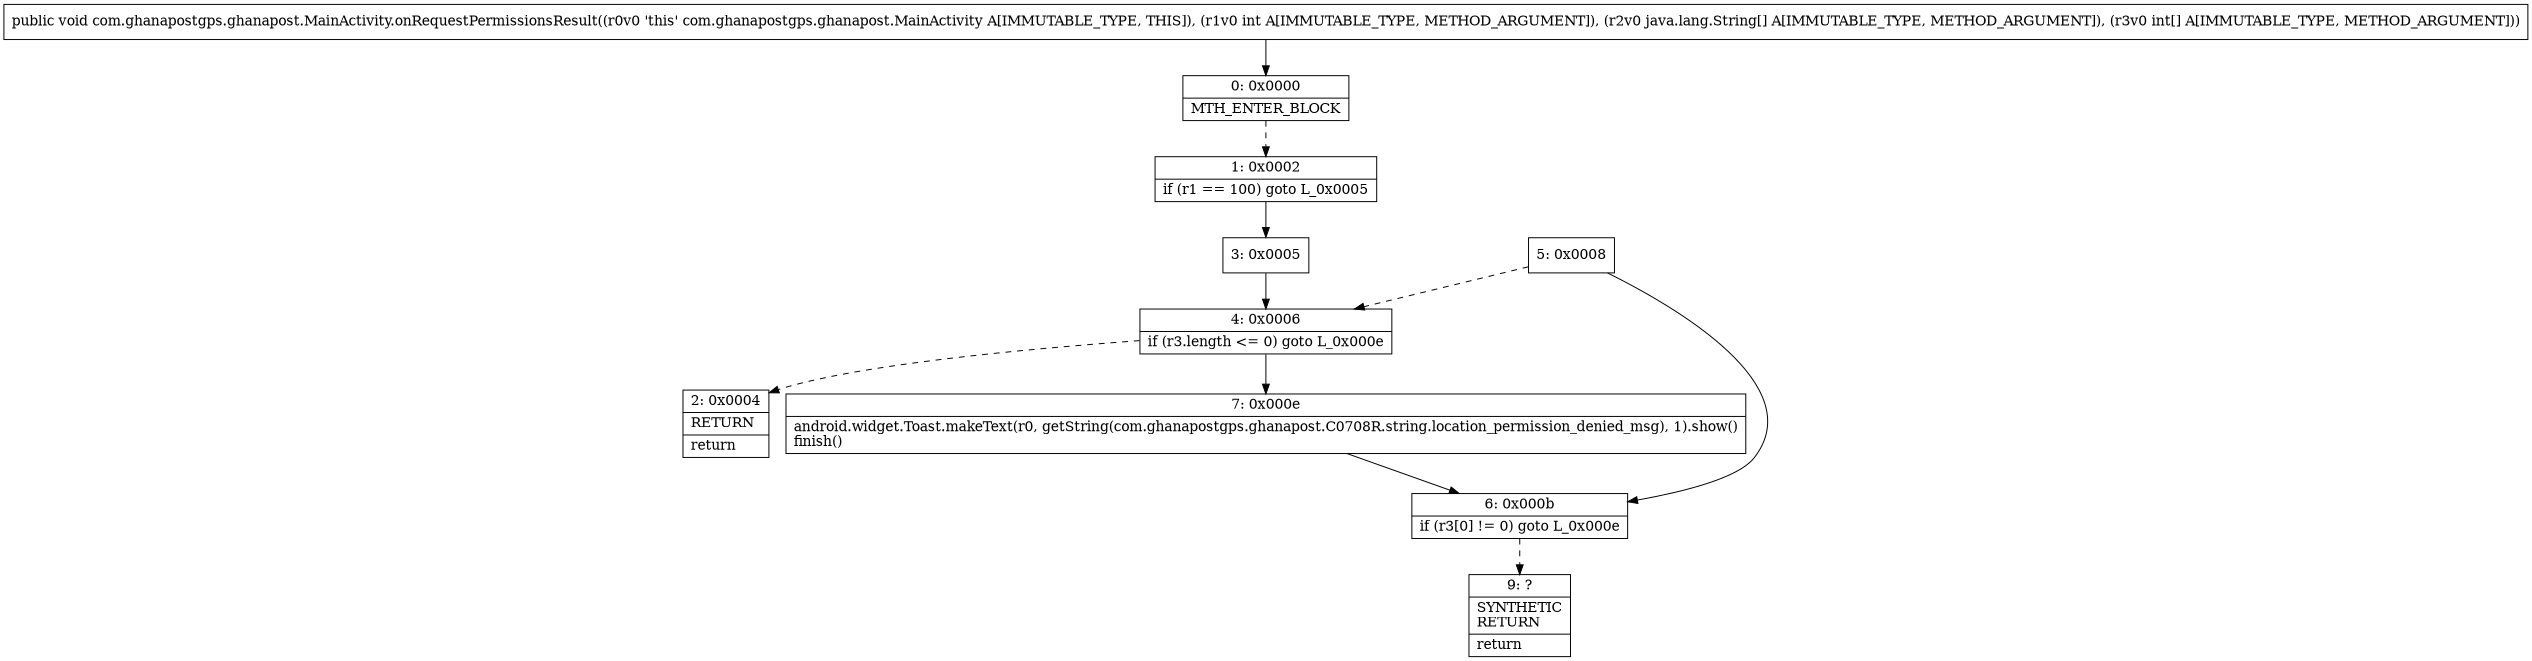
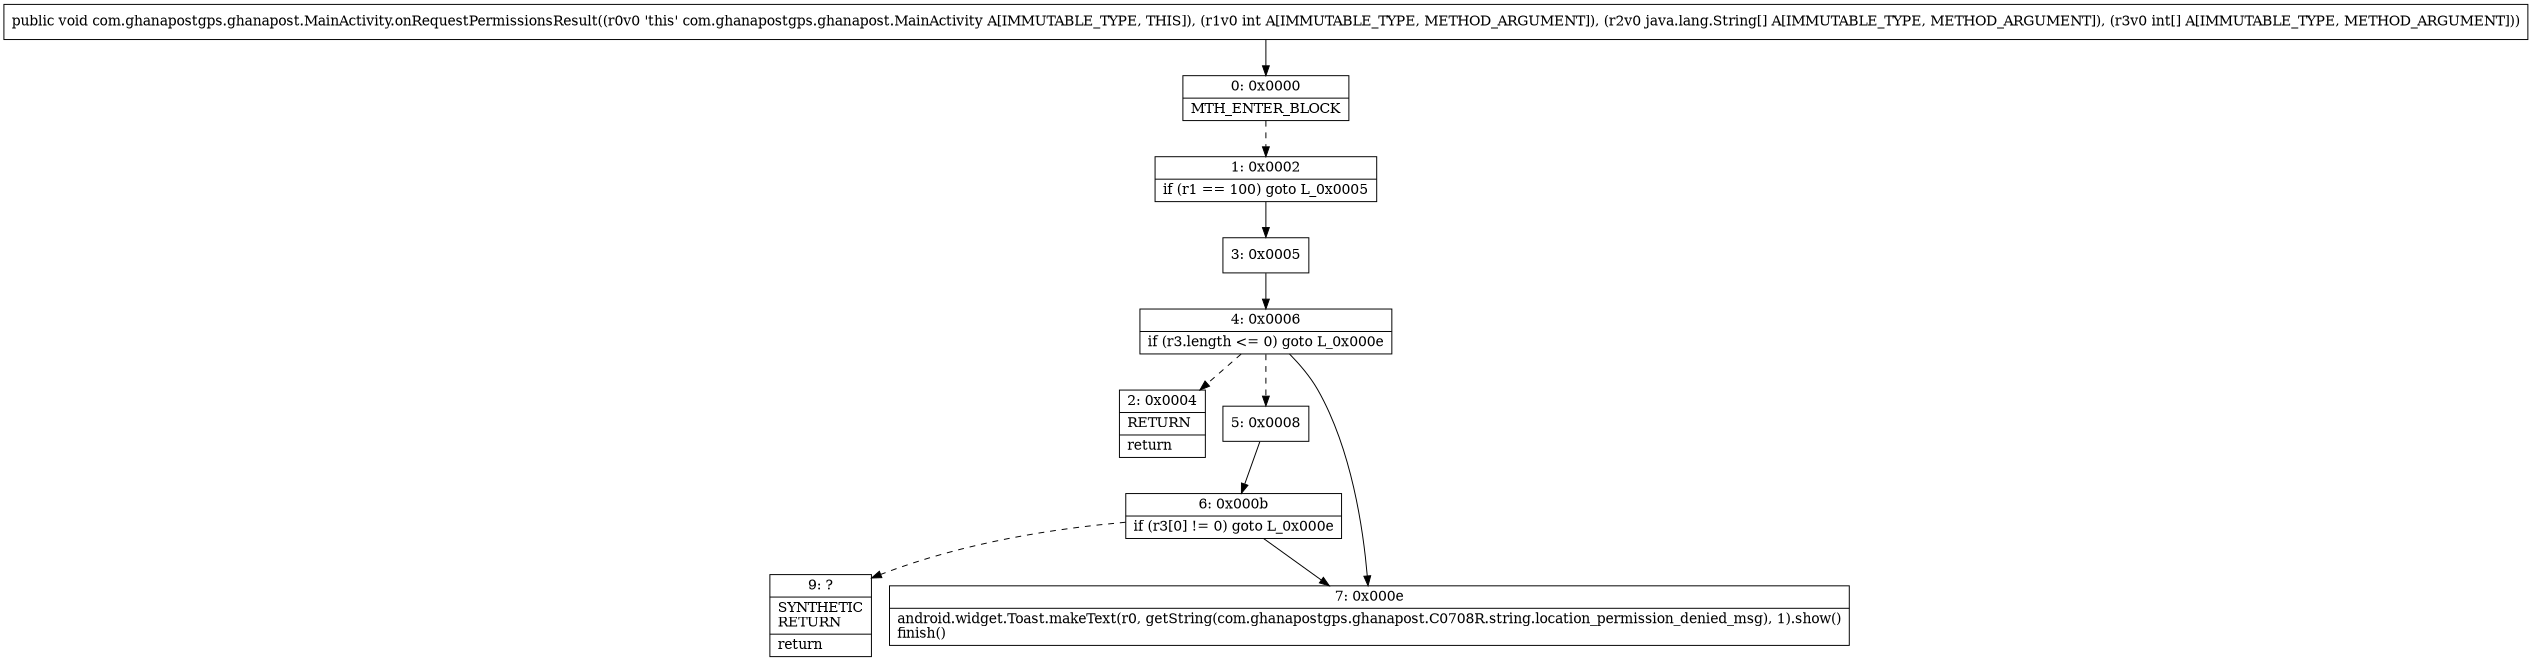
(1446, 287) -> (1266, 375)
(1398, 472) -> (1292, 559)
